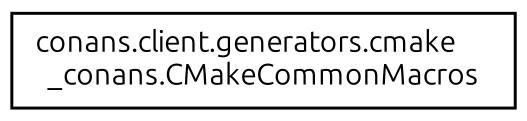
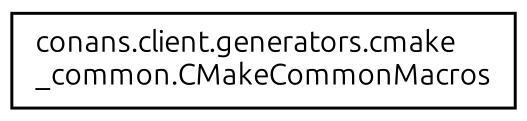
(264, 61) -> (264, 61)
